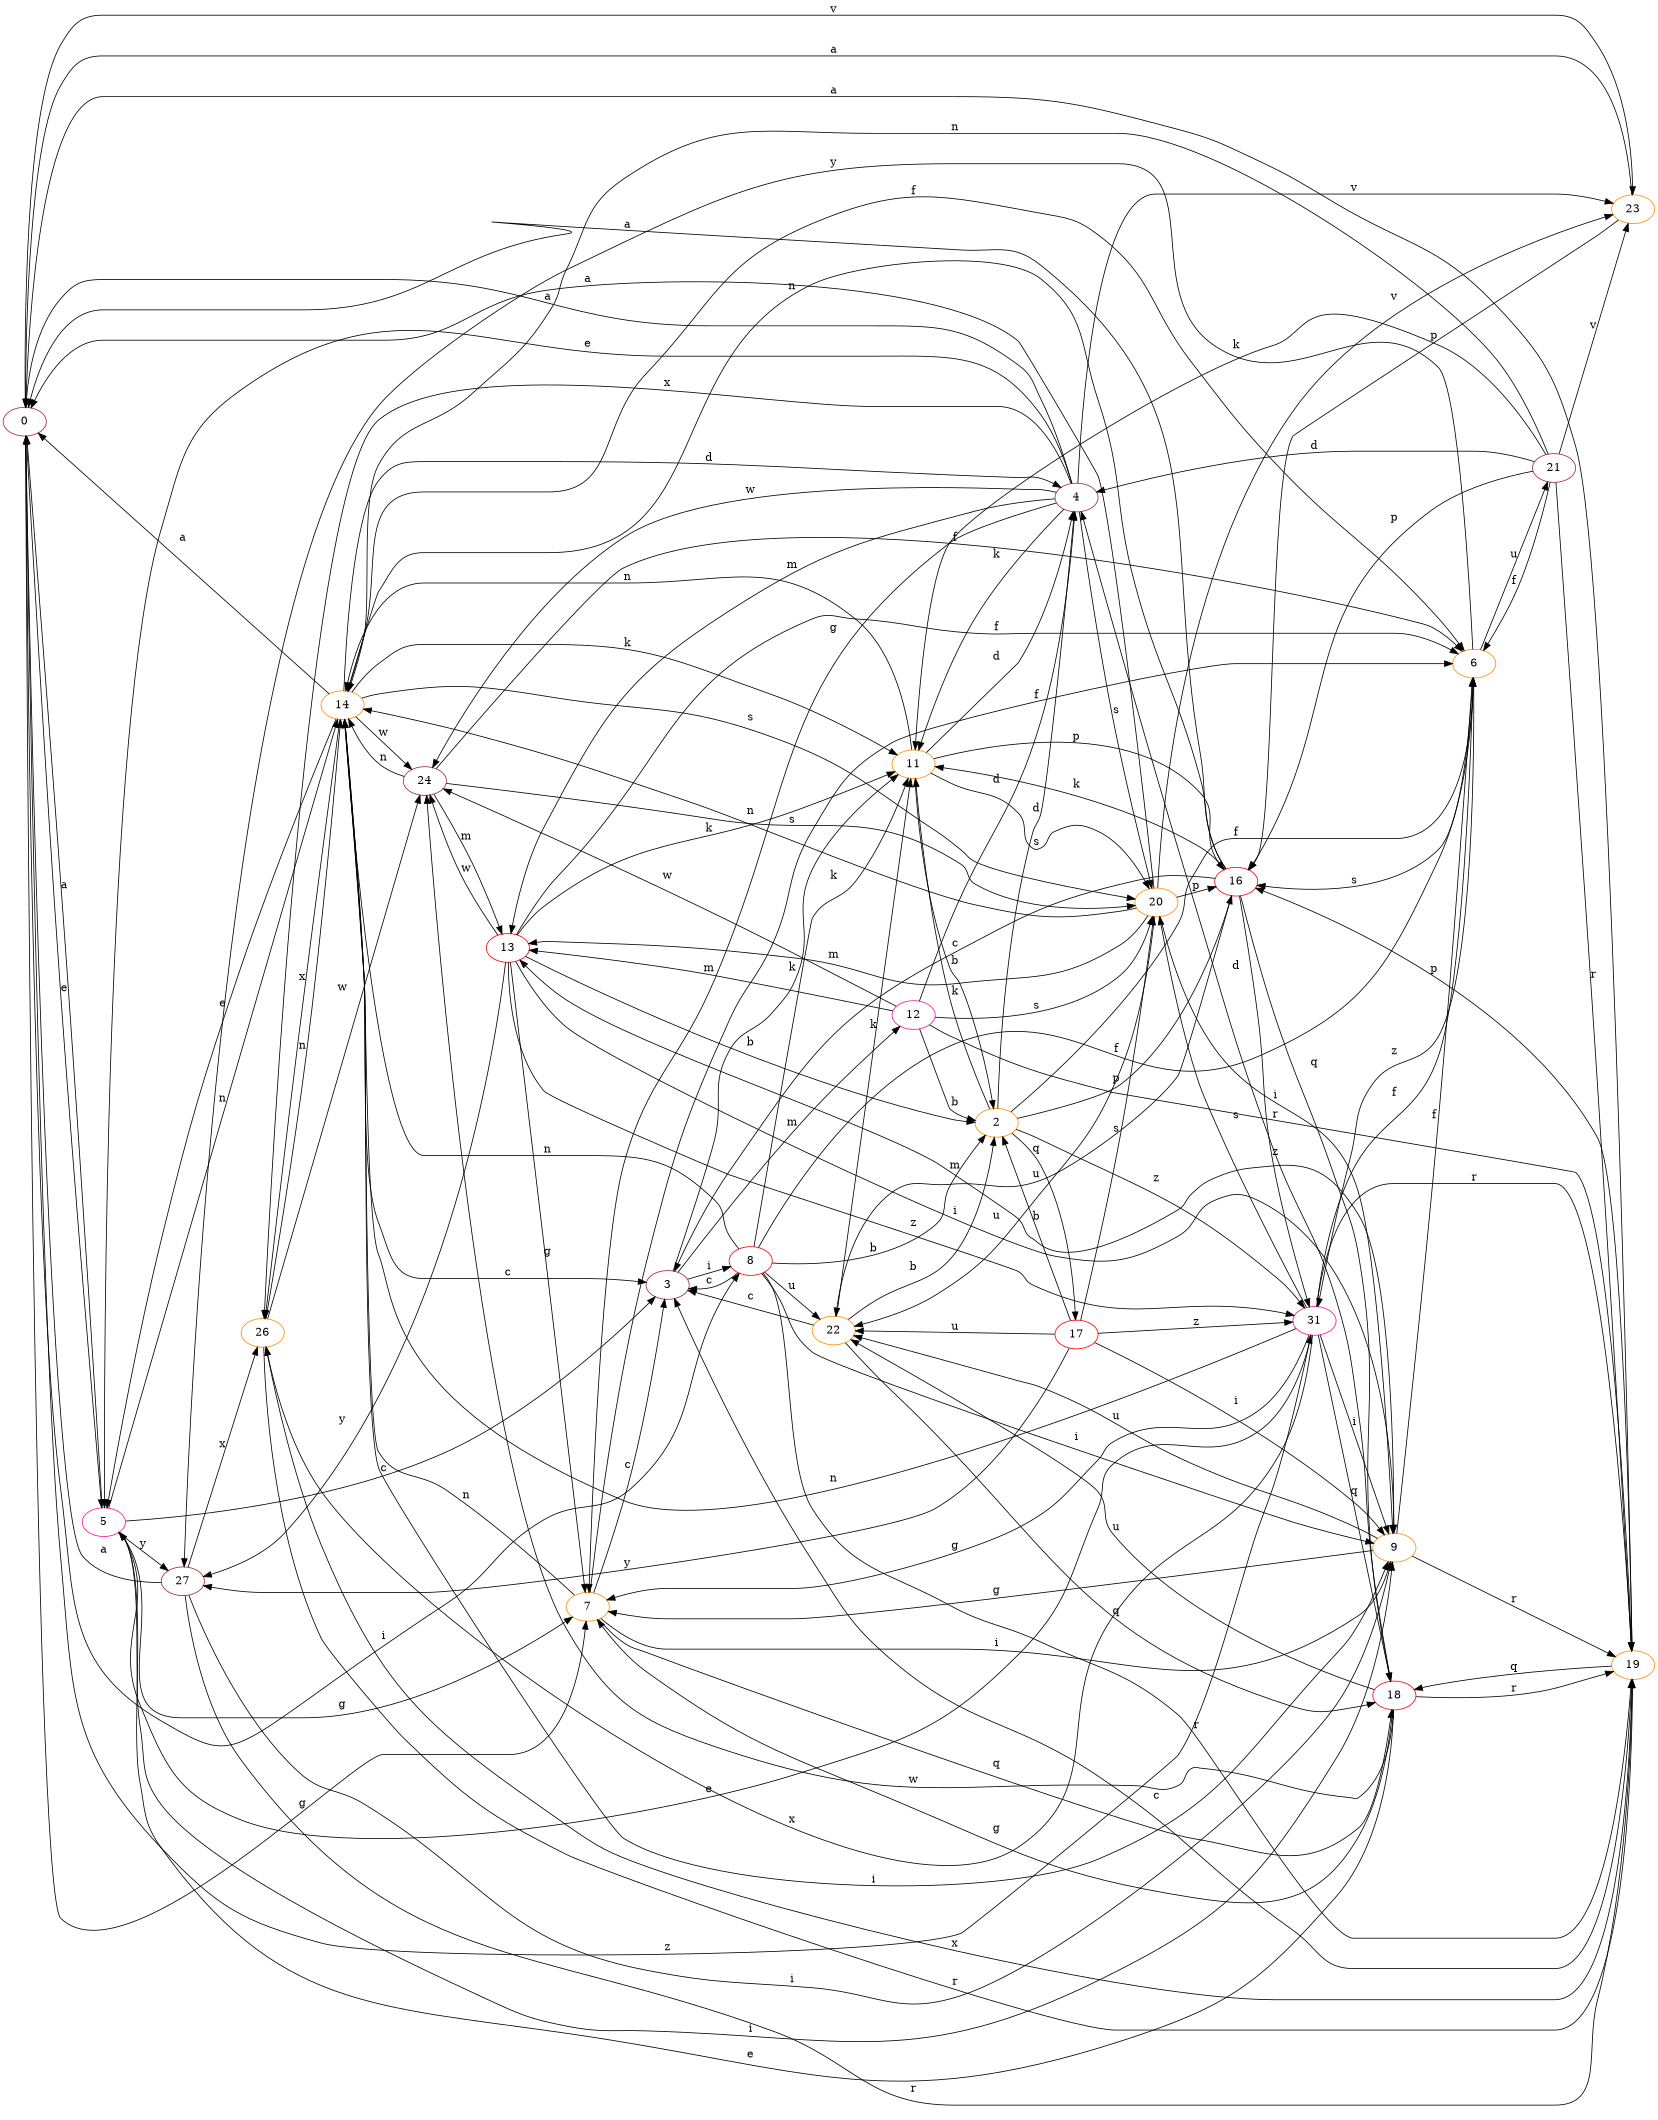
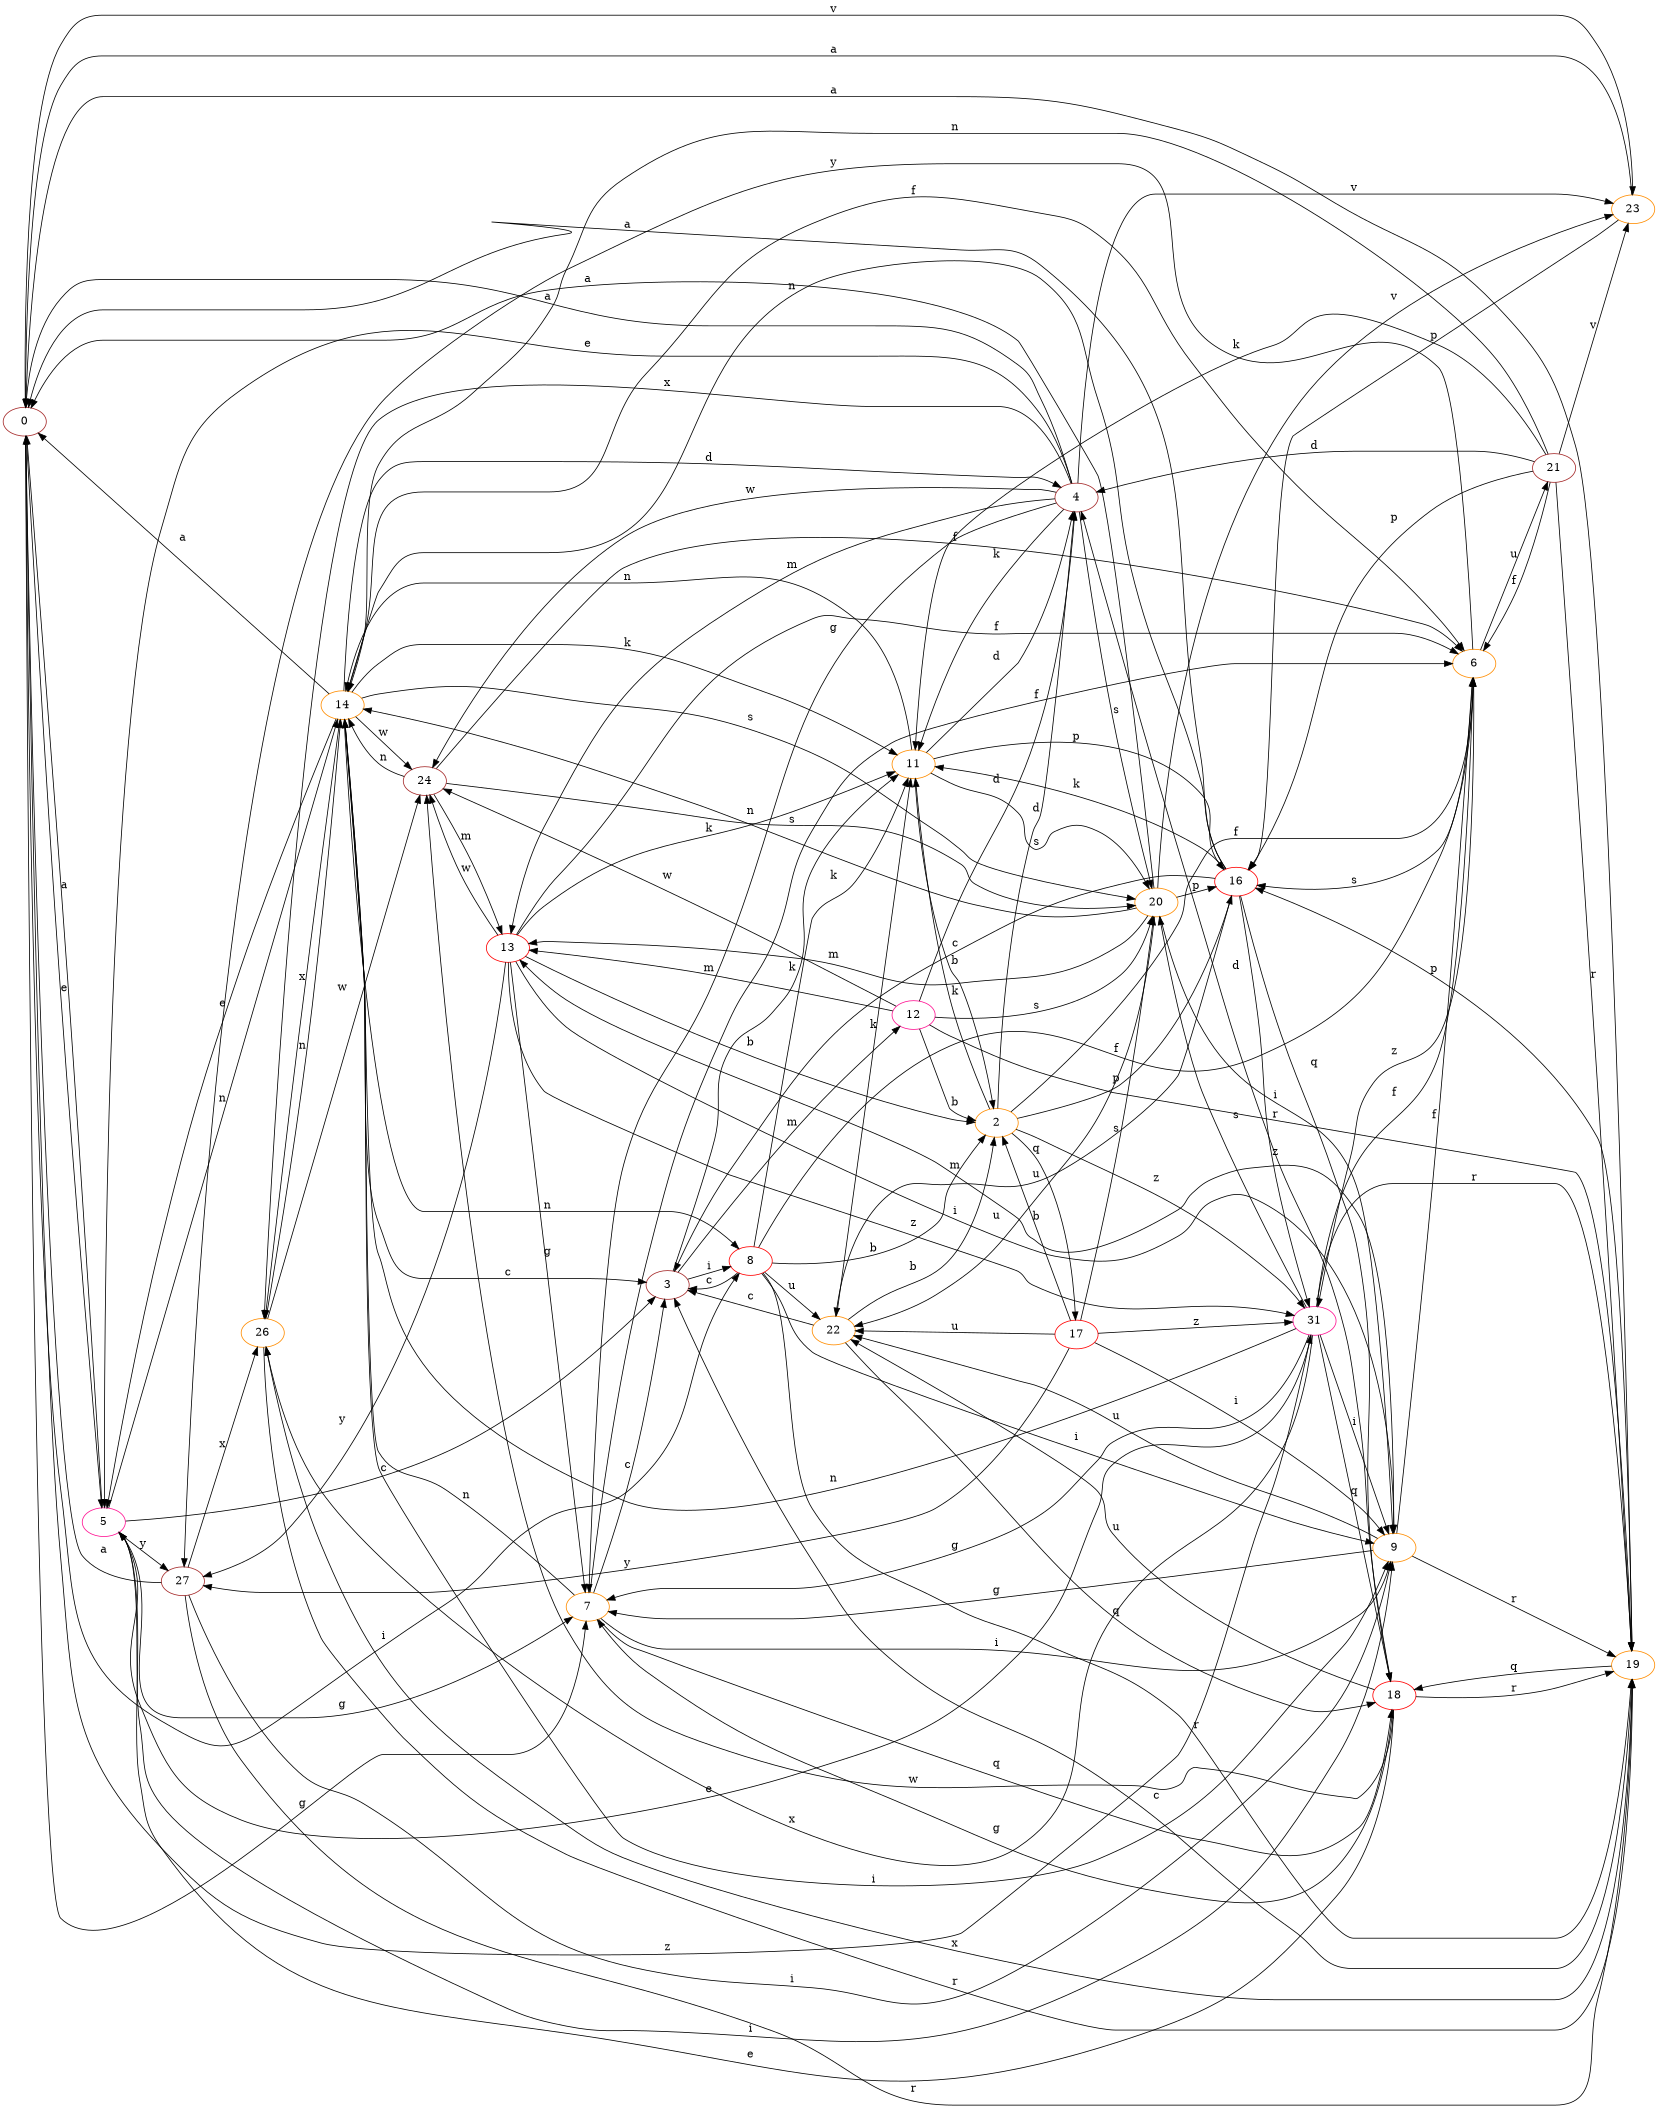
(402, 1122) -> (387, 1128)
